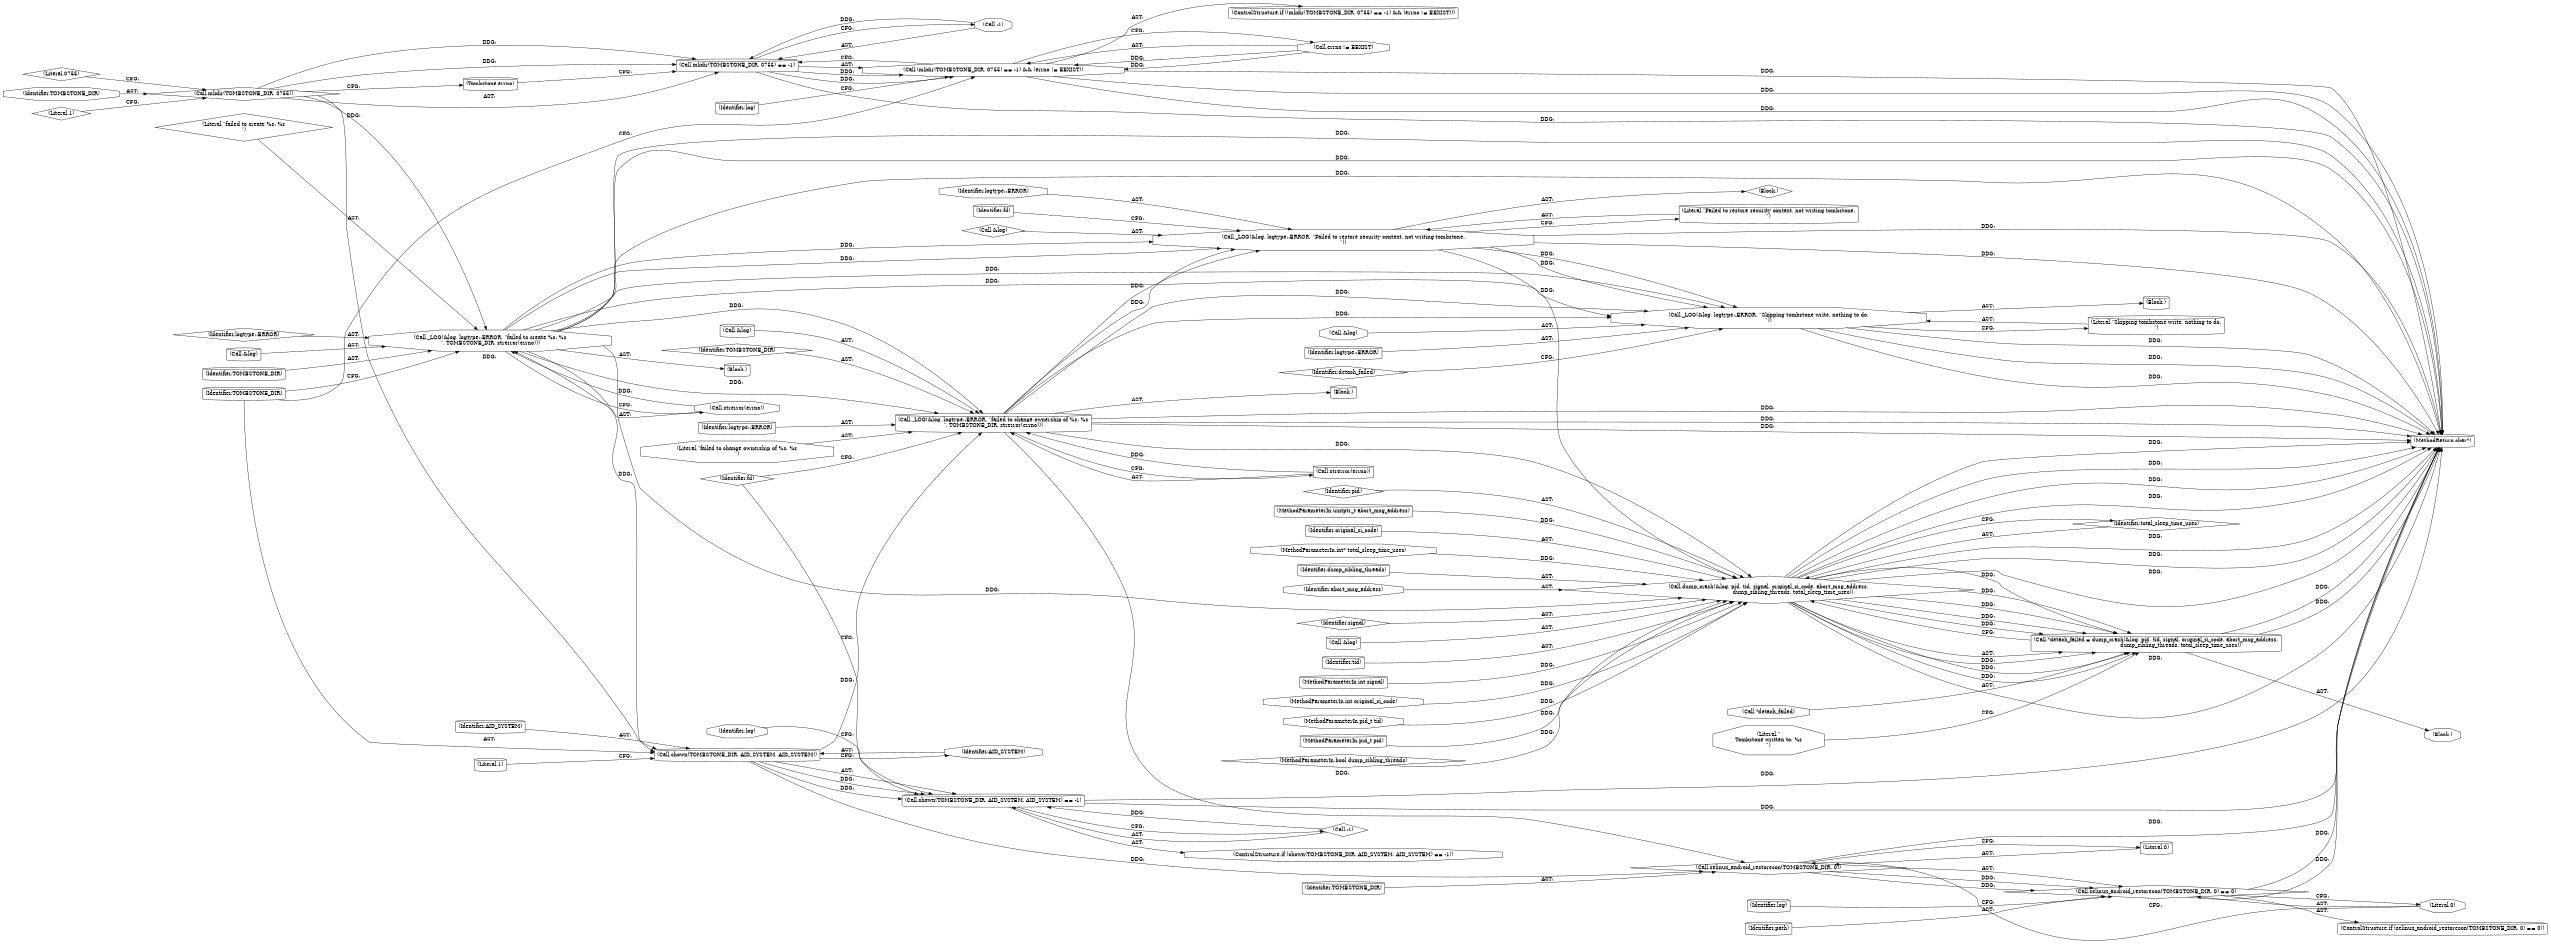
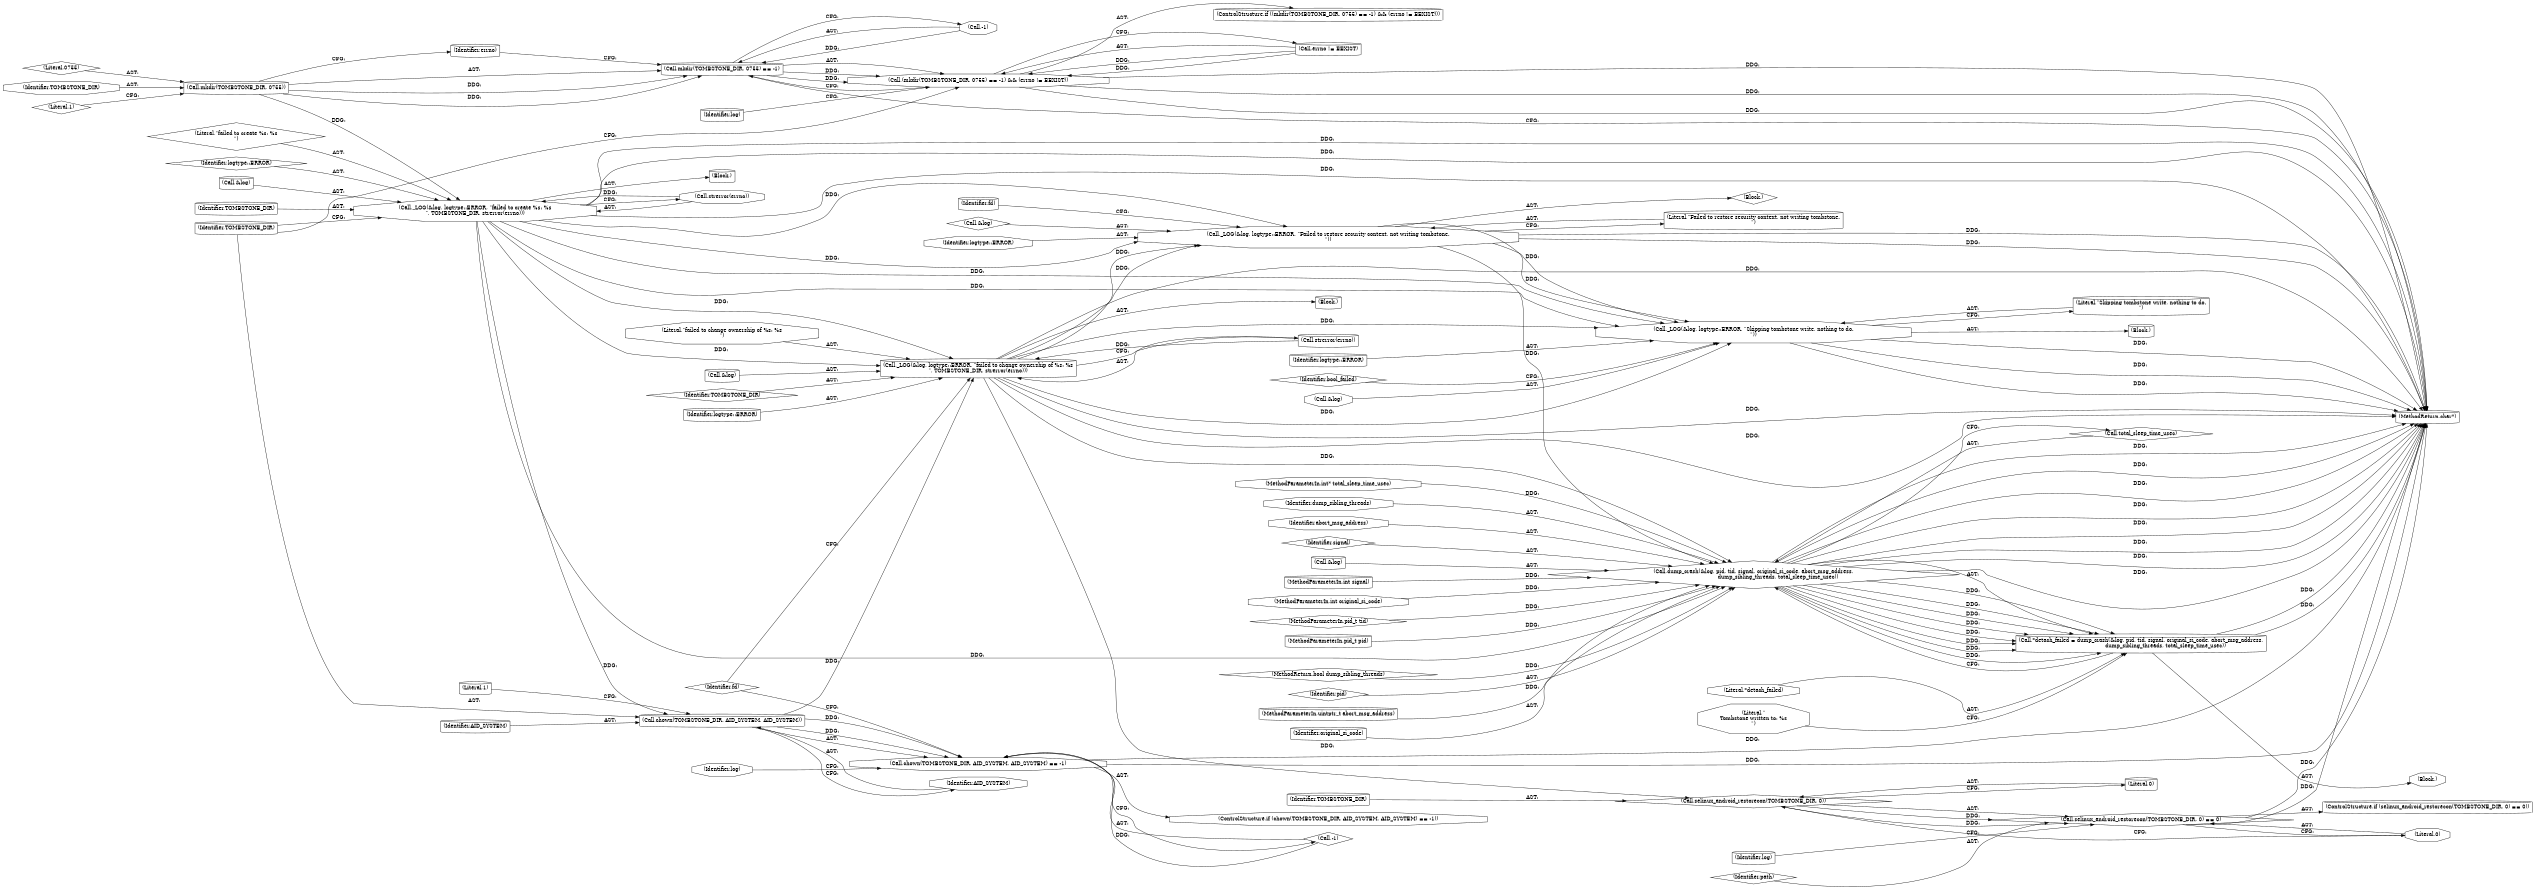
(1343, 48) -> (1328, 49)
(134, 79) -> (134, 73)
(490, 84) -> (475, 51)
(244, 94) -> (236, 88)
(1548, 120) -> (1533, 121)
(1343, 373) -> (1328, 380)
(415, 452) -> none
(2156, 524) -> (2141, 434)
(1343, 570) -> (1328, 504)
(1343, 663) -> none
(1769, 712) -> (1754, 691)
(1343, 722) -> (1328, 622)
(1343, 761) -> (1328, 675)
(993, 801) -> (978, 764)
(2257, 832) -> none
(1217, 870) -> none
(1769, 929) -> (1754, 877)
